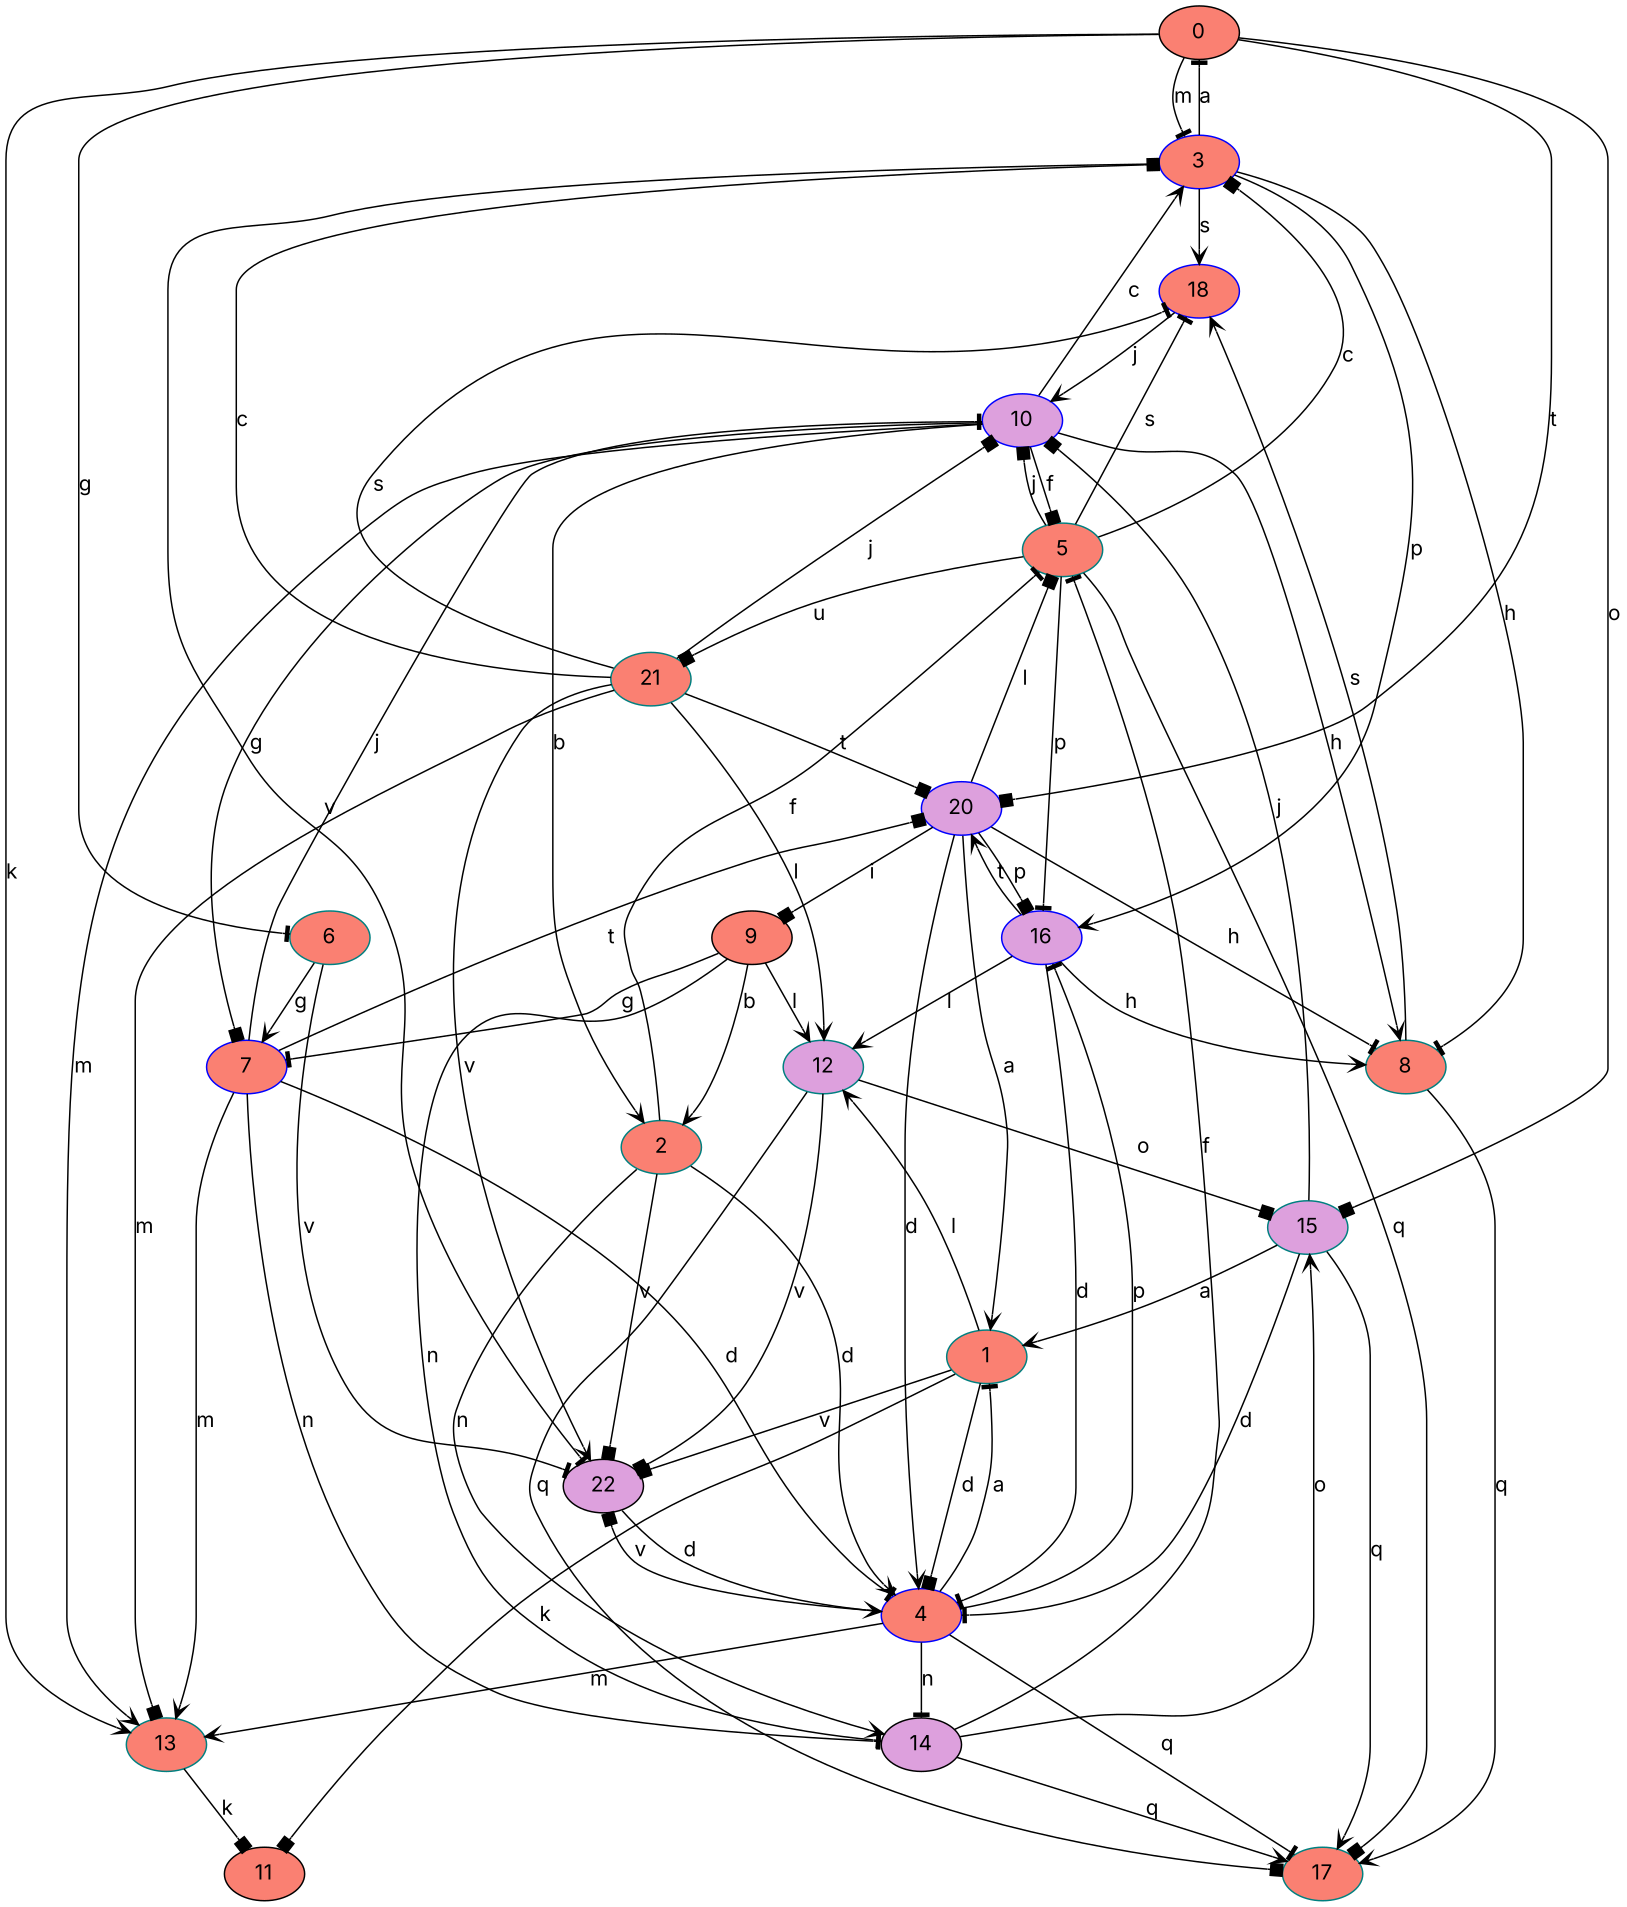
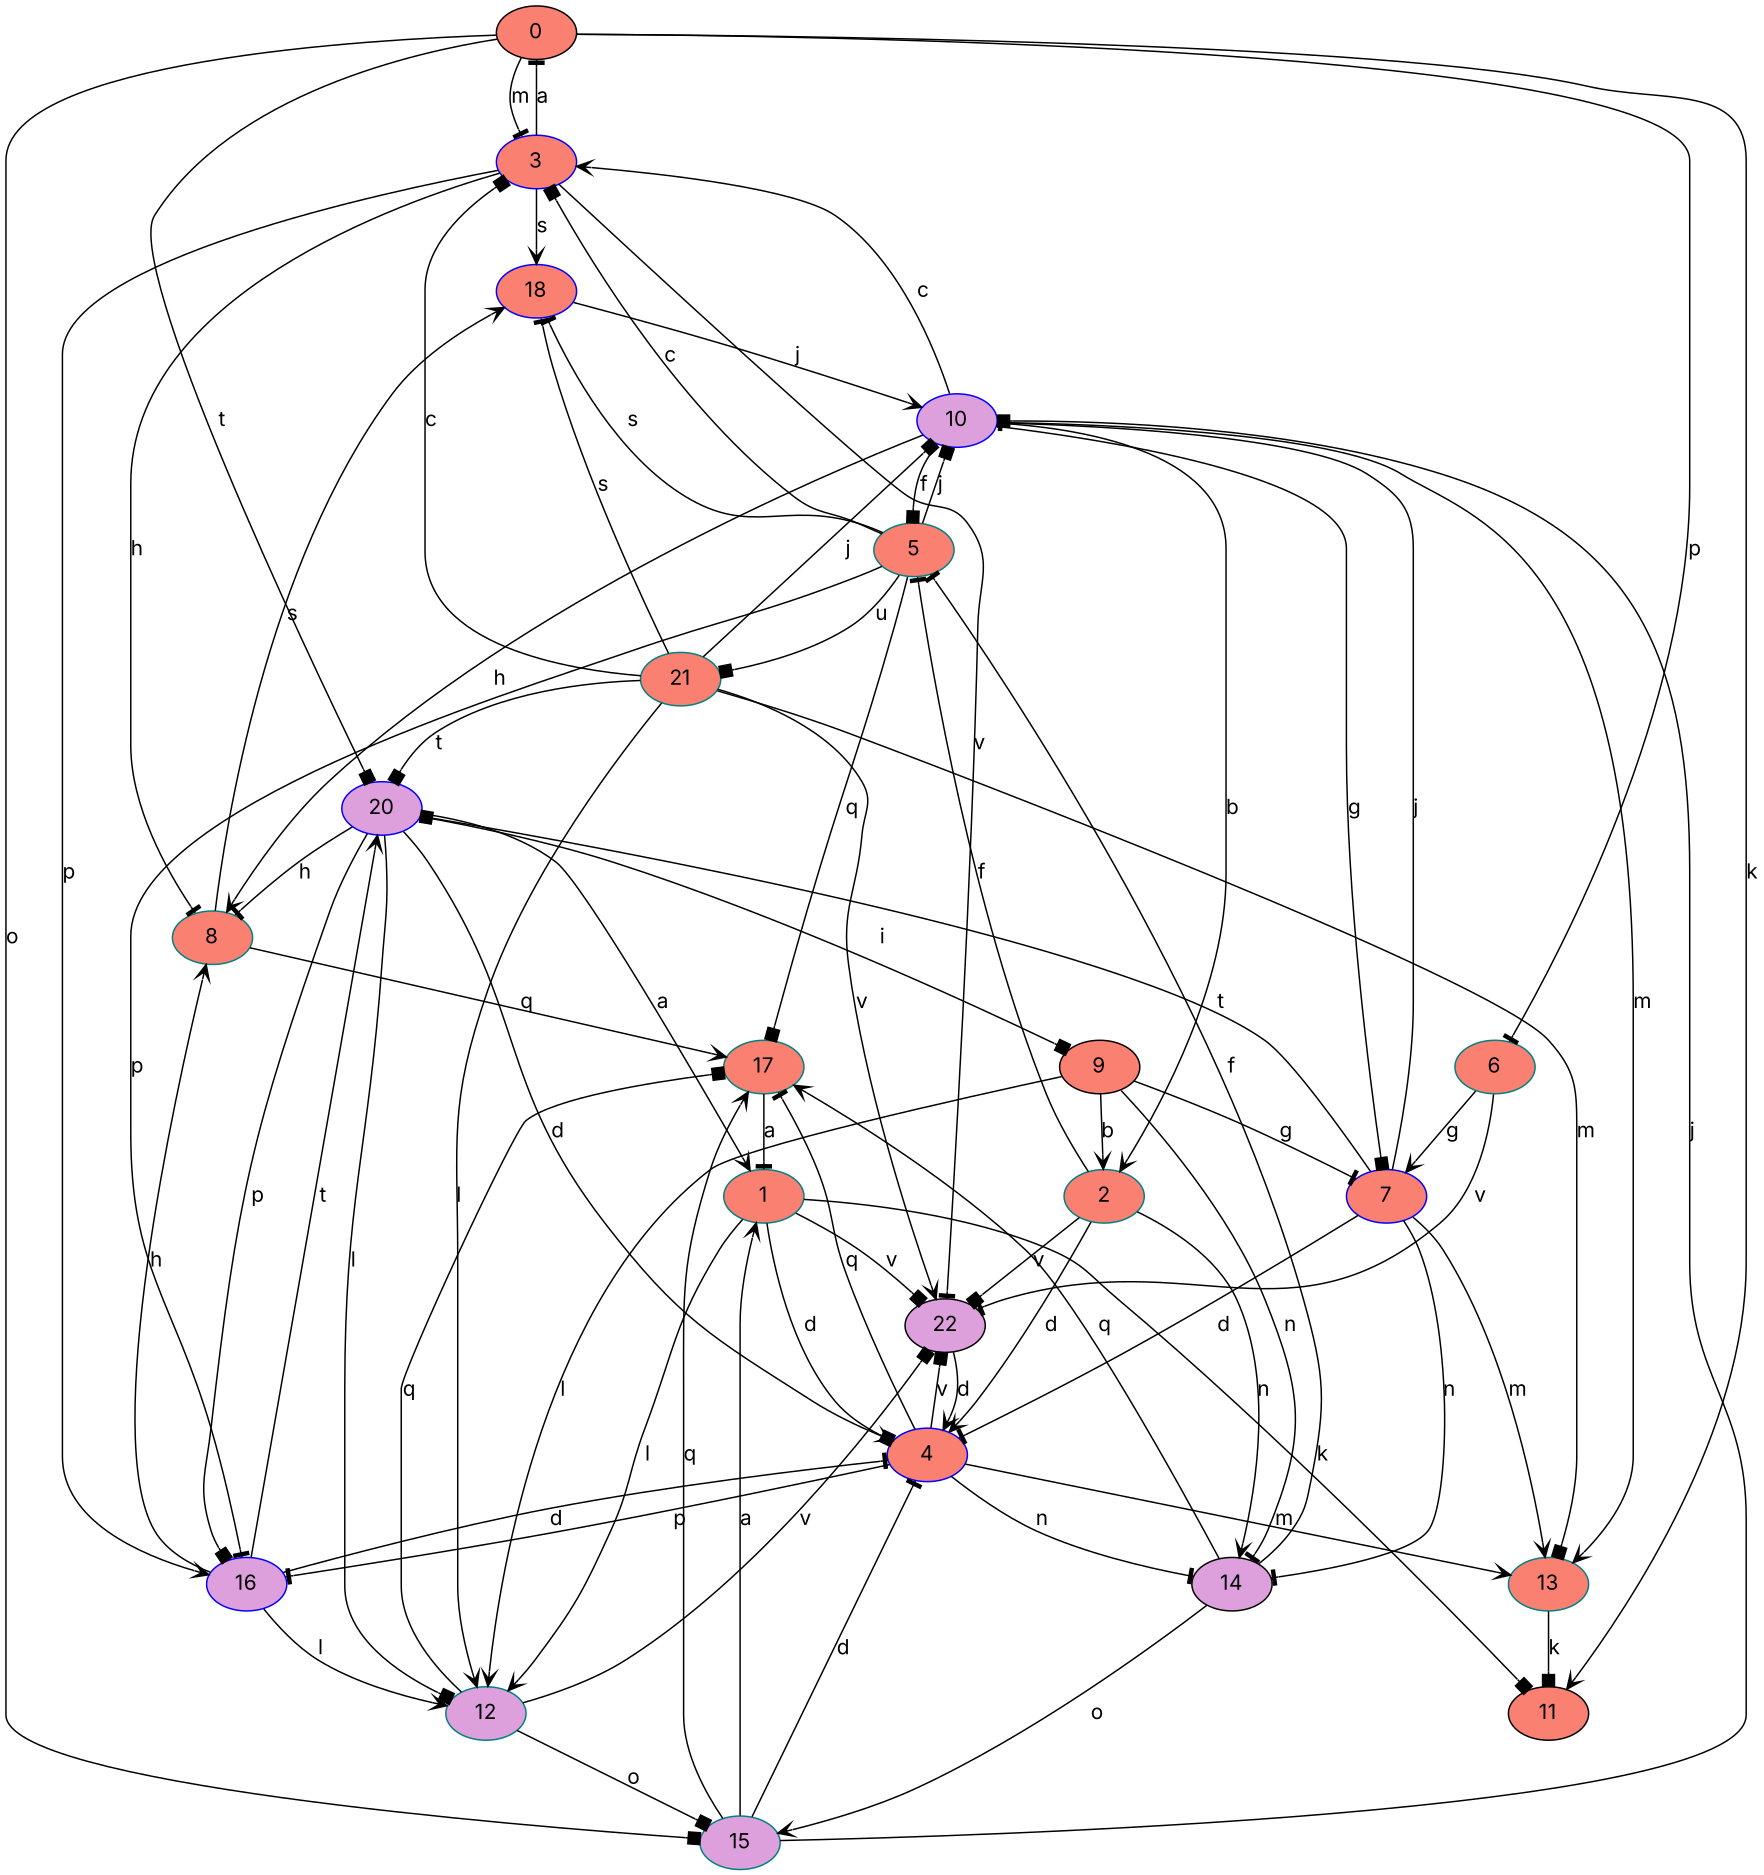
(6, 376) -> (1746, 335)
(85, 485) -> (1695, 550)
(1009, 686) -> (348, 1284)
(985, 1497) -> (764, 1128)
